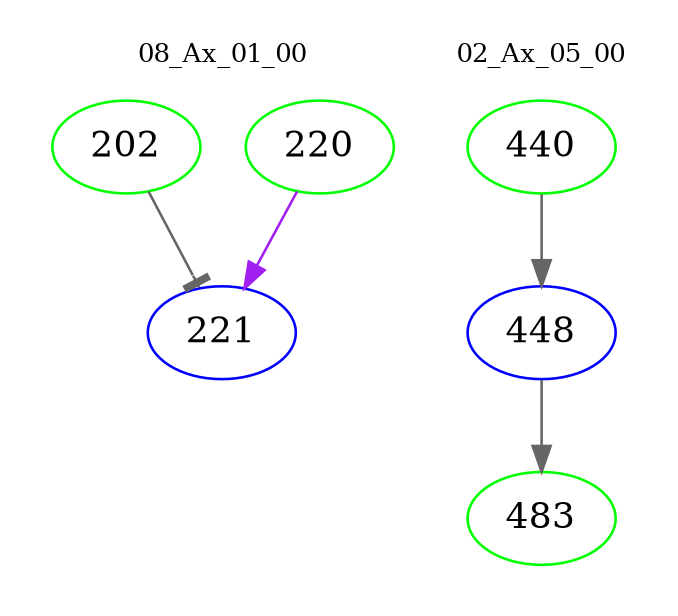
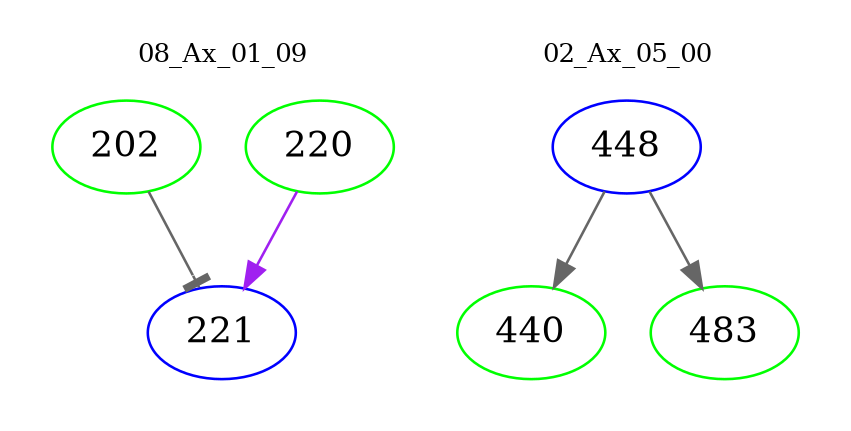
(223, 55) -> (223, 55)
(542, 227) -> (585, 228)
